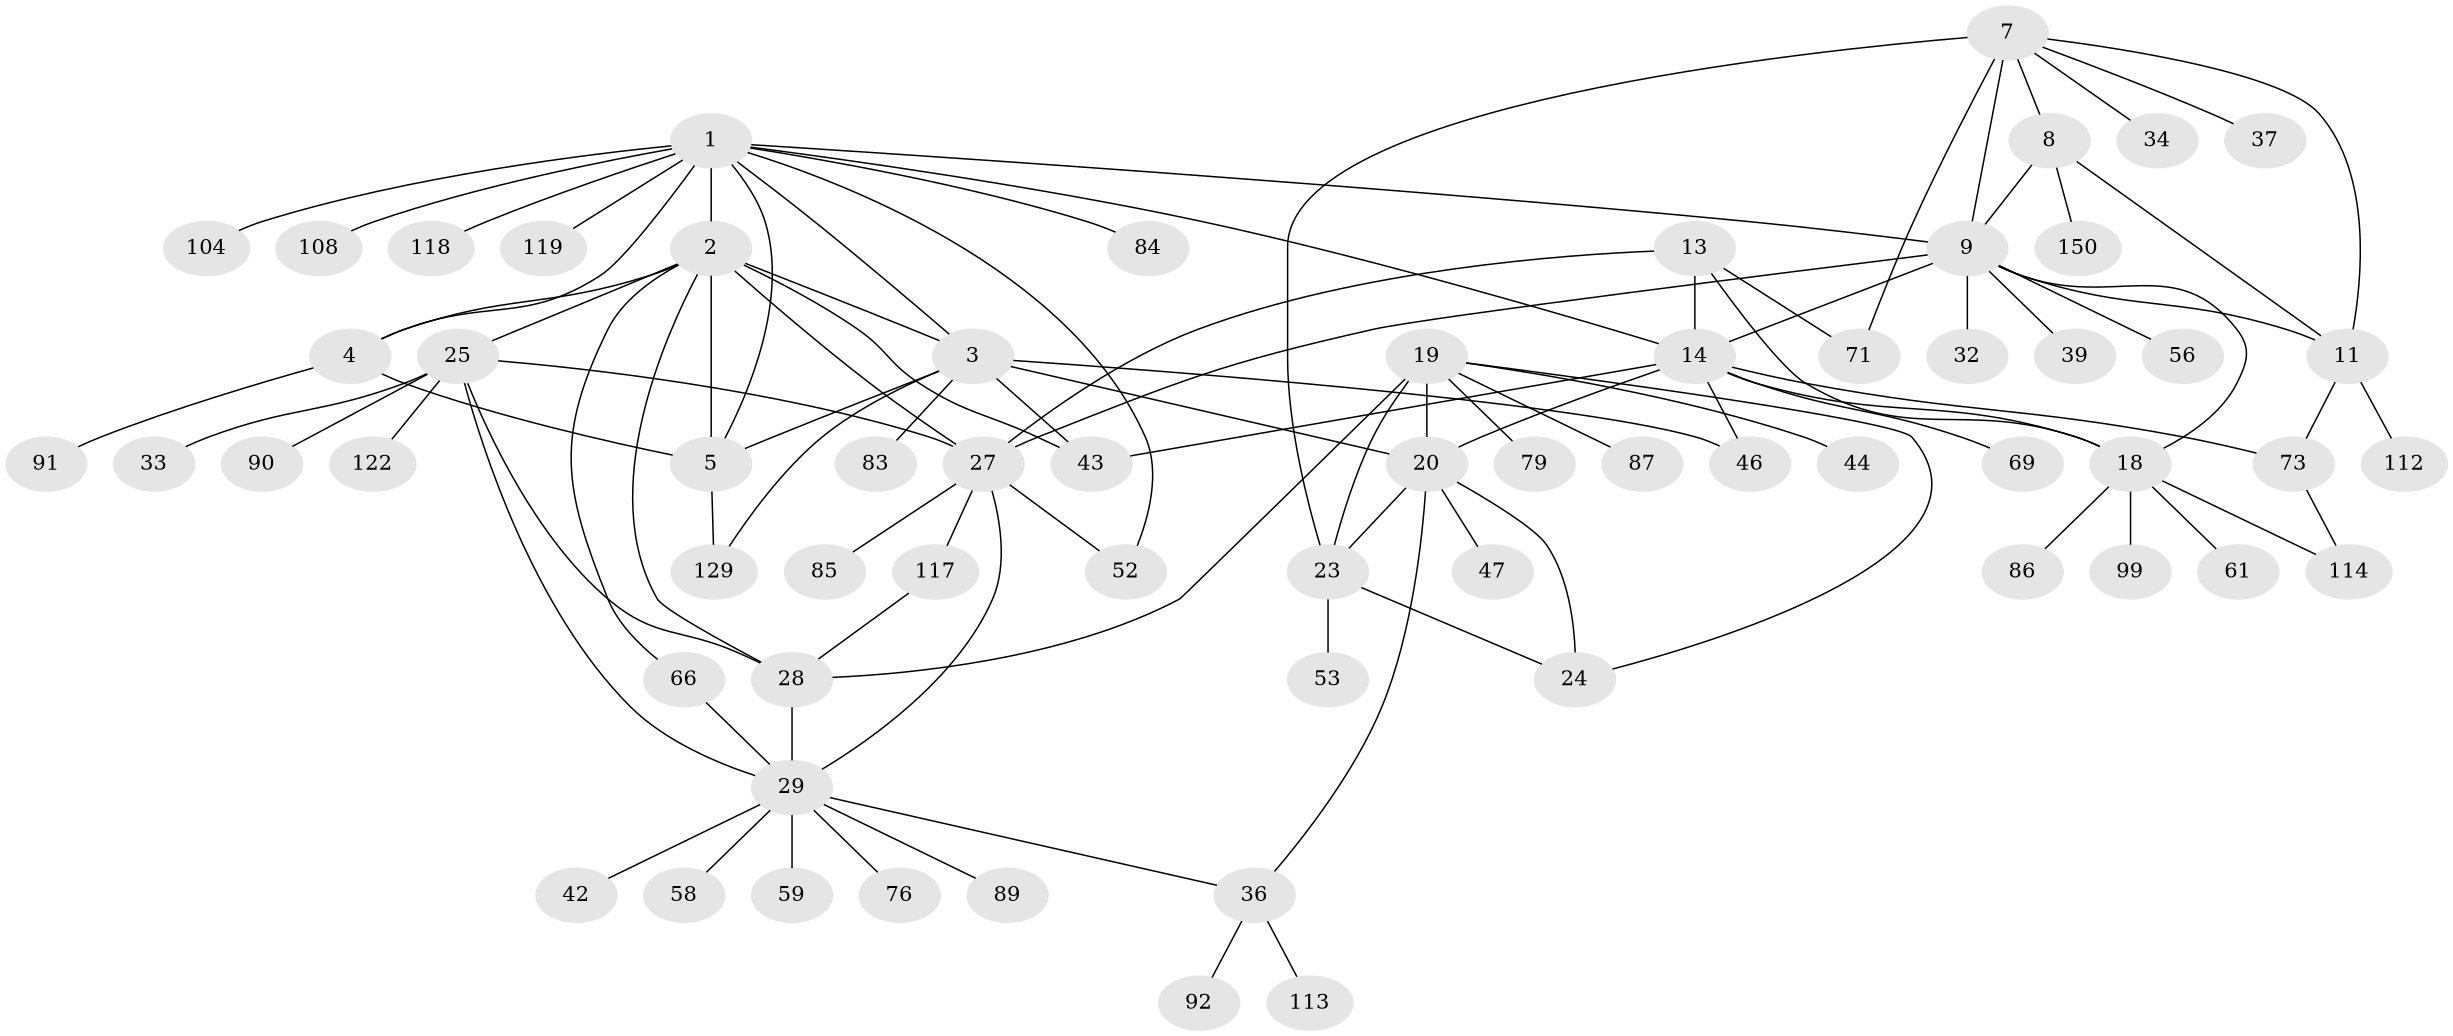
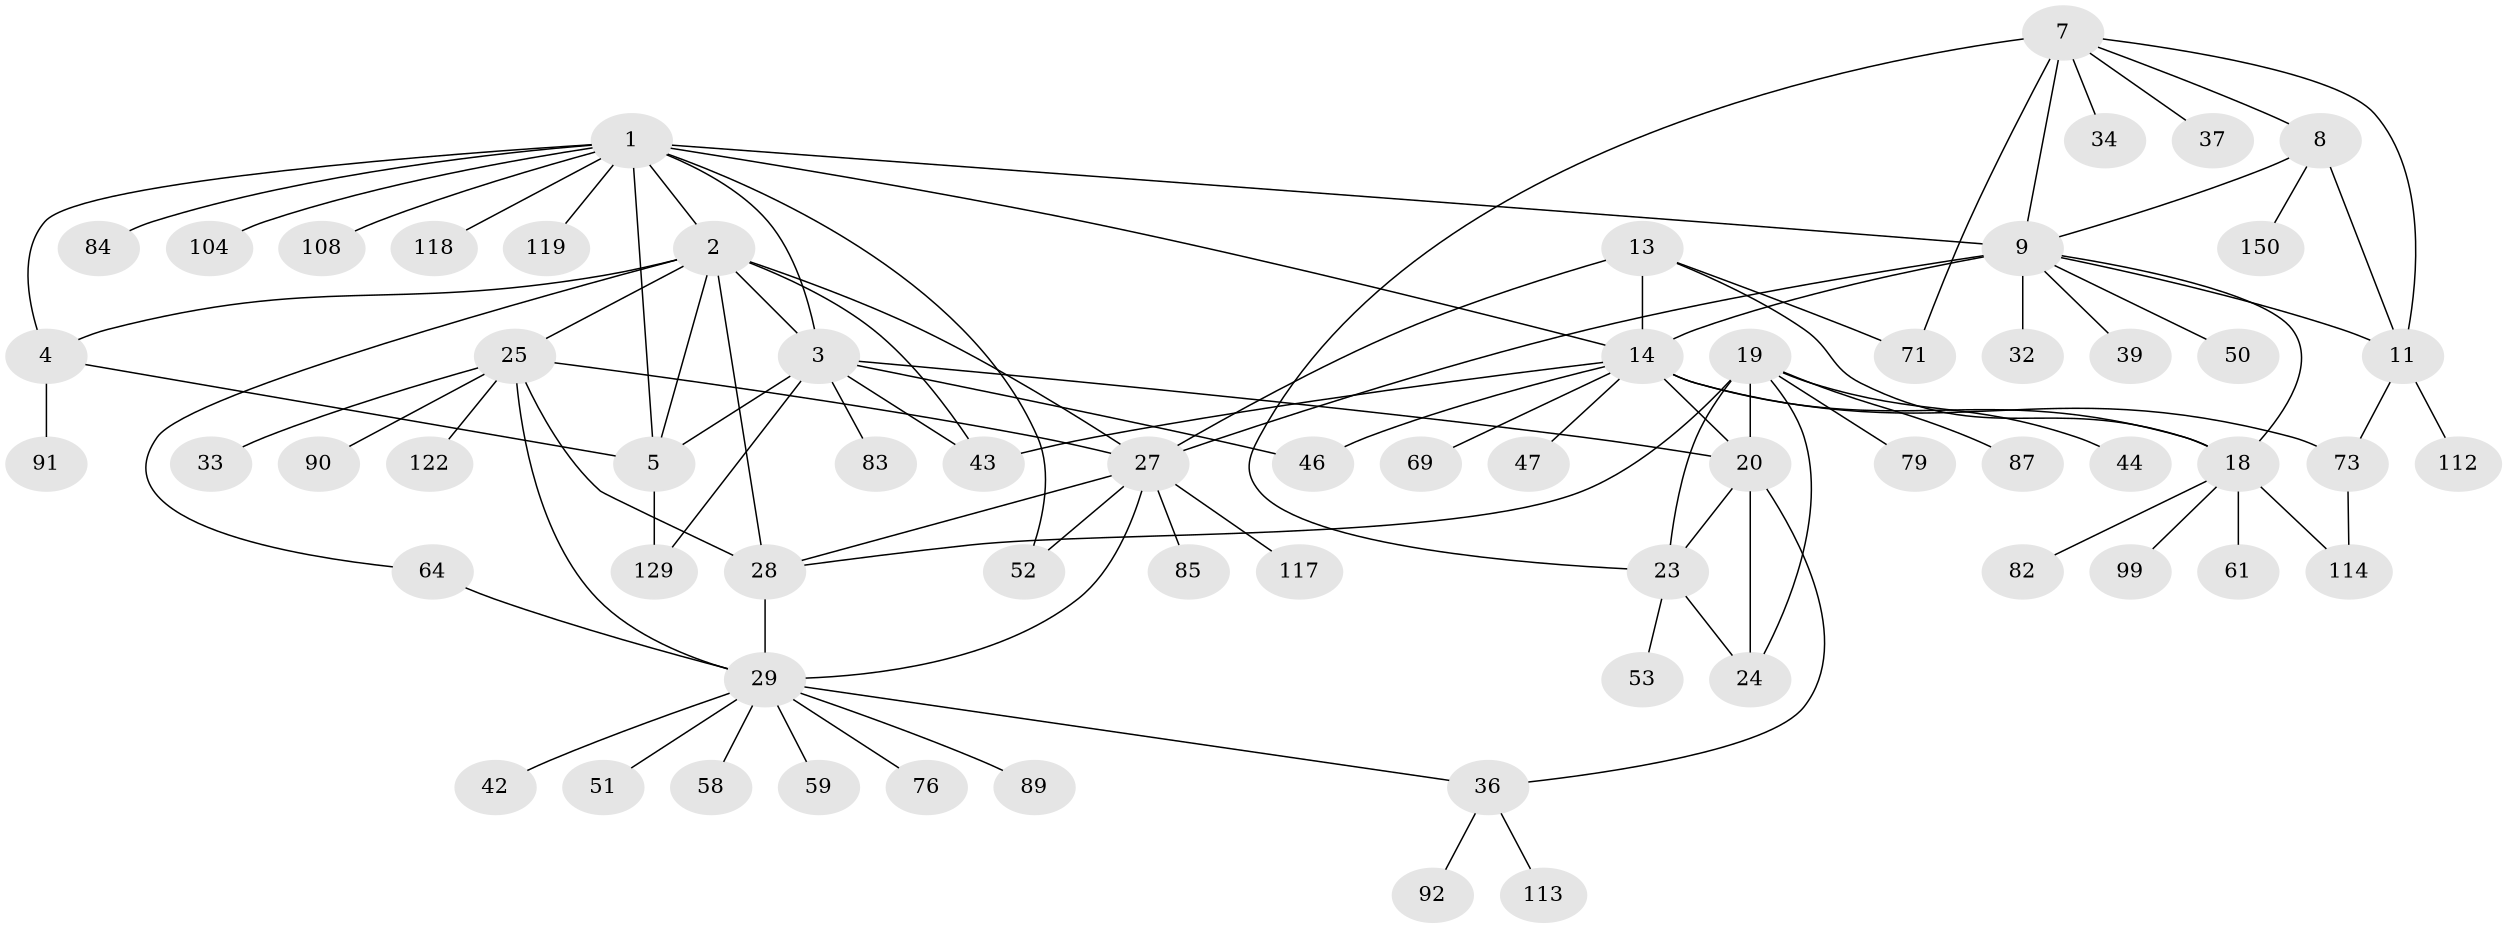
(2183, 356) -> (2238, 356)
(1460, 518) -> (1586, 410)
(2023, 572) -> (2023, 572)
(864, 626) -> (957, 518)
(684, 680) -> (433, 572)
none -> (603, 788)
